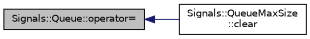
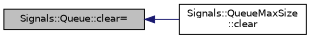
(74, 19) -> (74, 19)
